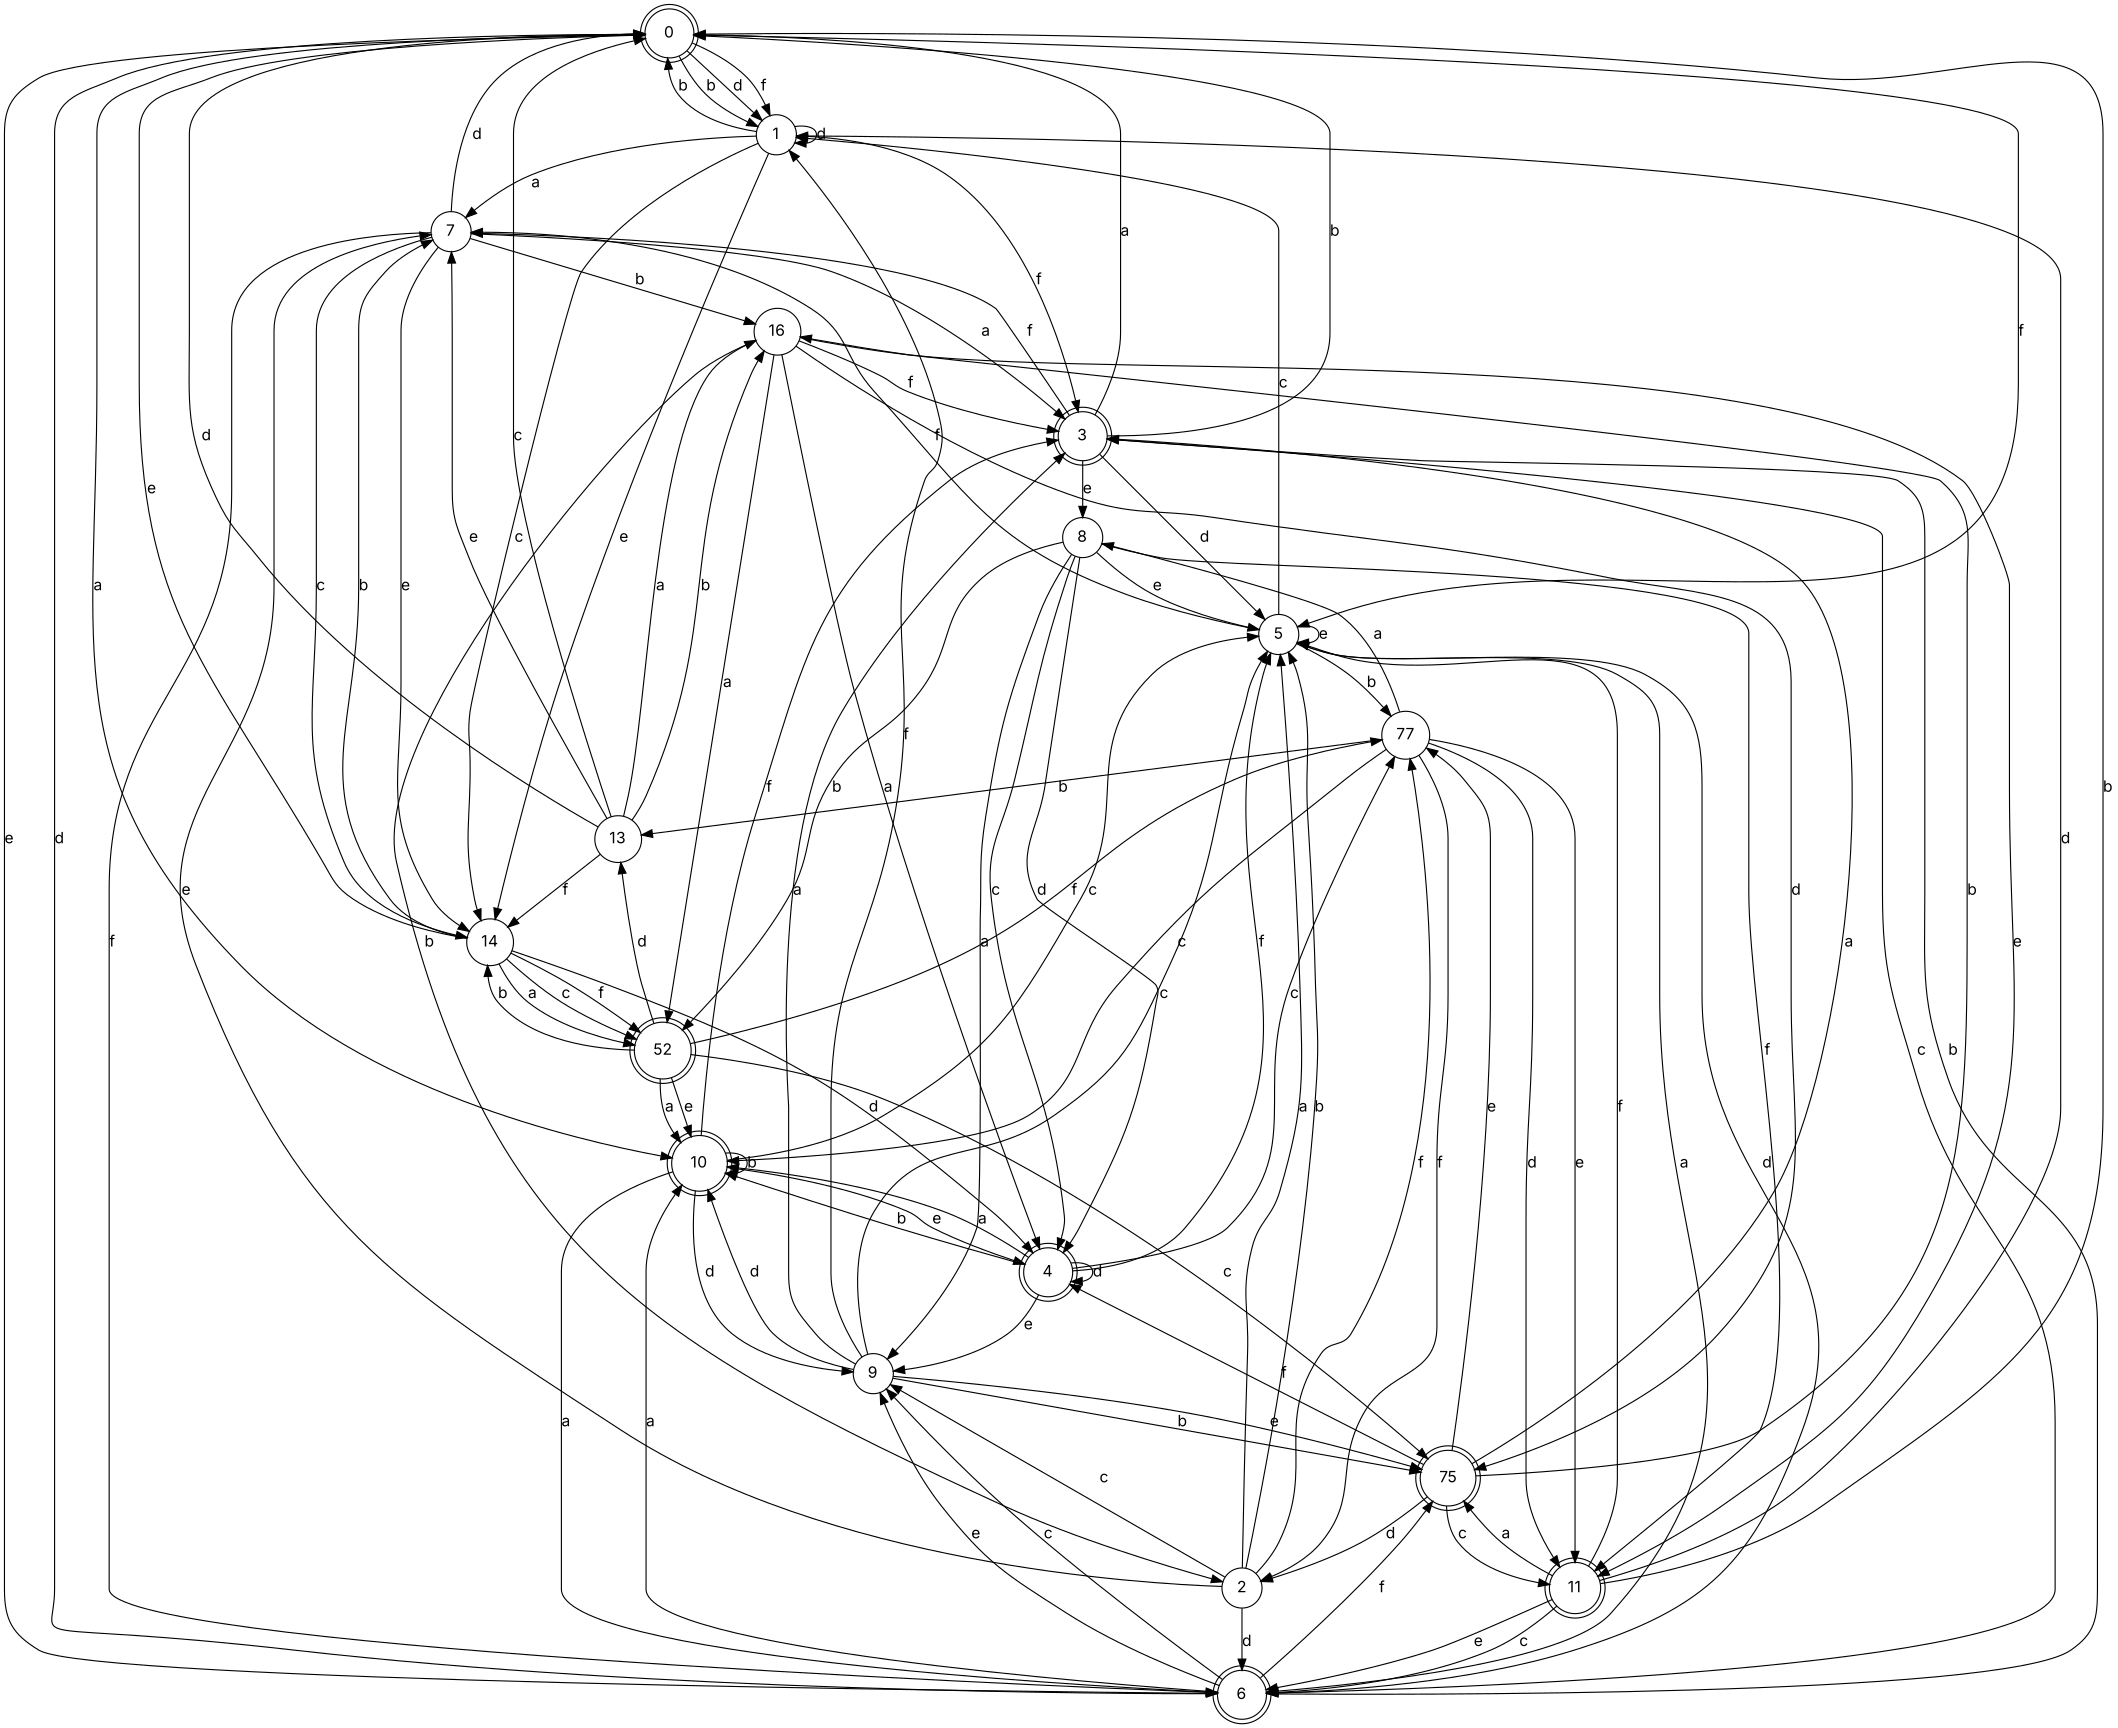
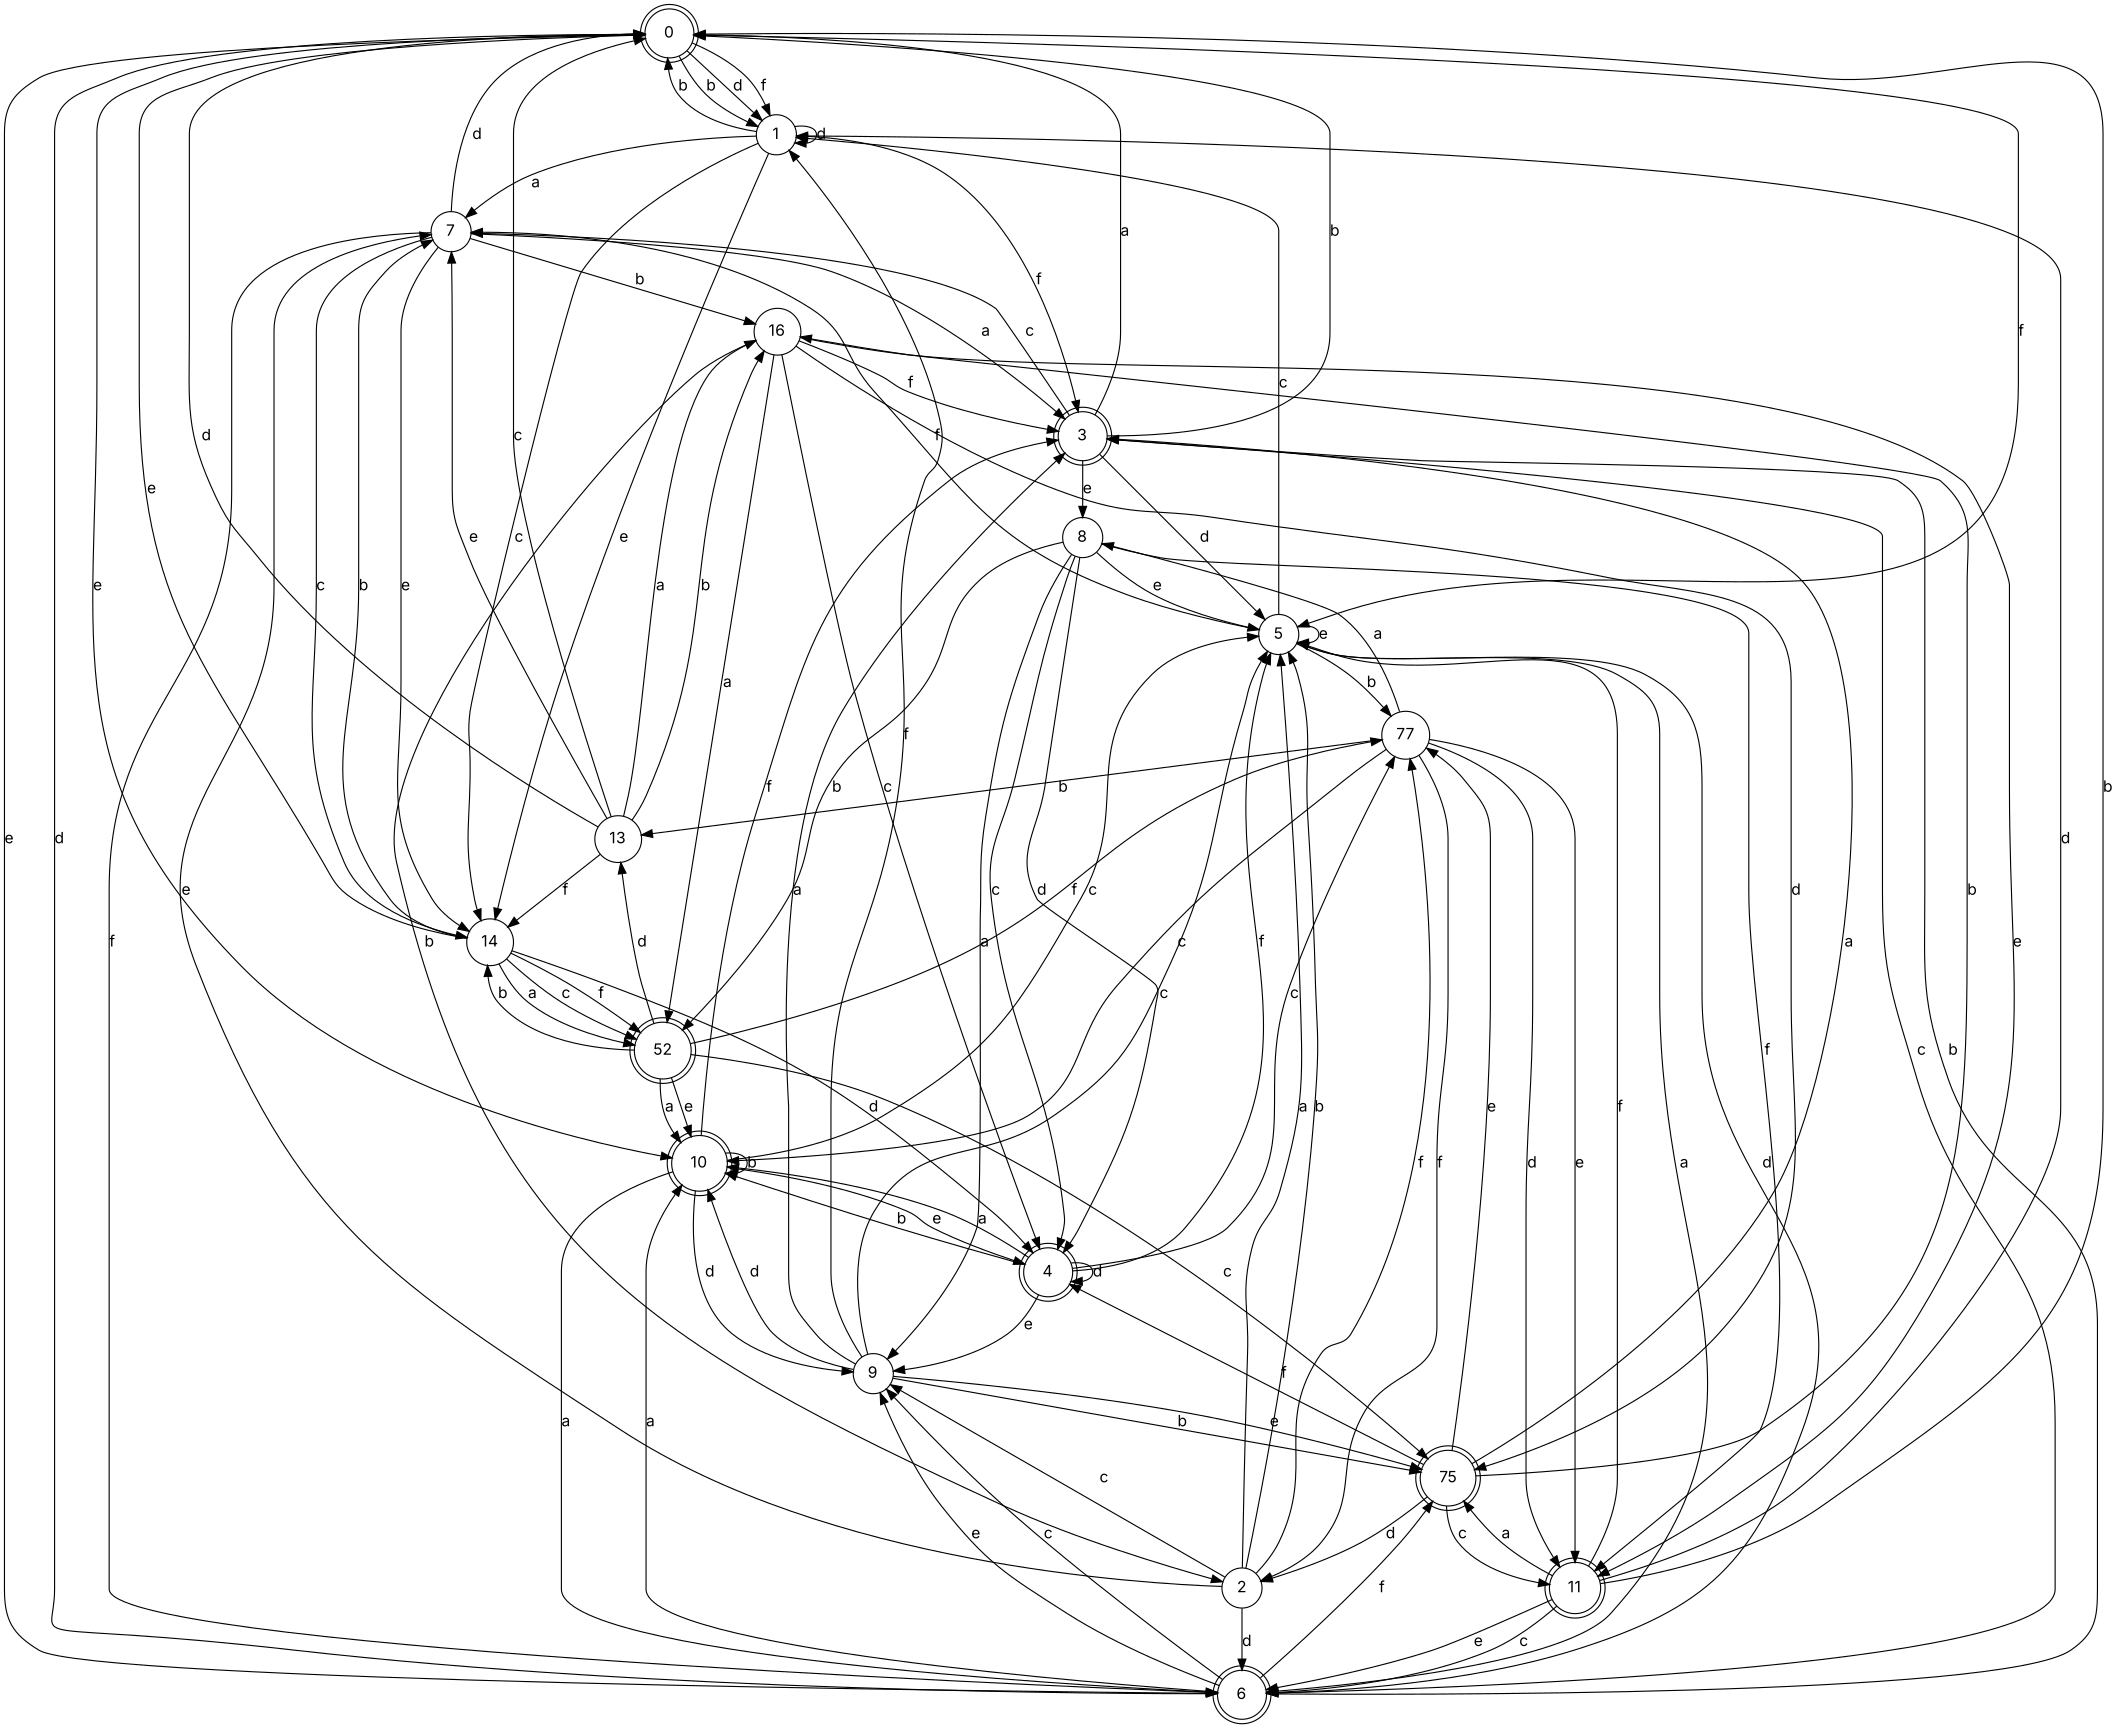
(1030, 332) -> (1030, 332)
(98, 586) -> (98, 586)
(888, 788) -> (888, 788)
